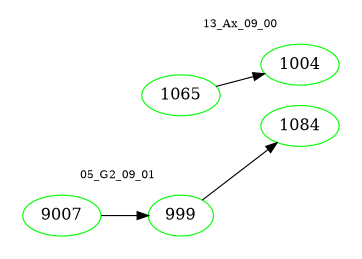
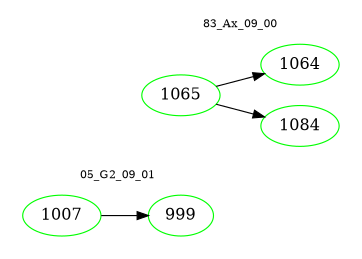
(241, 24) -> (241, 24)
(300, 65) -> (300, 65)
(235, 175) -> (235, 109)
(62, 216) -> (62, 216)
